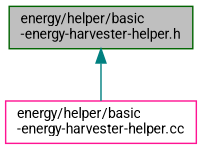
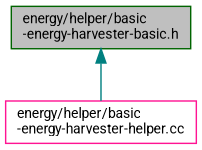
(101, 28) -> (101, 28)
